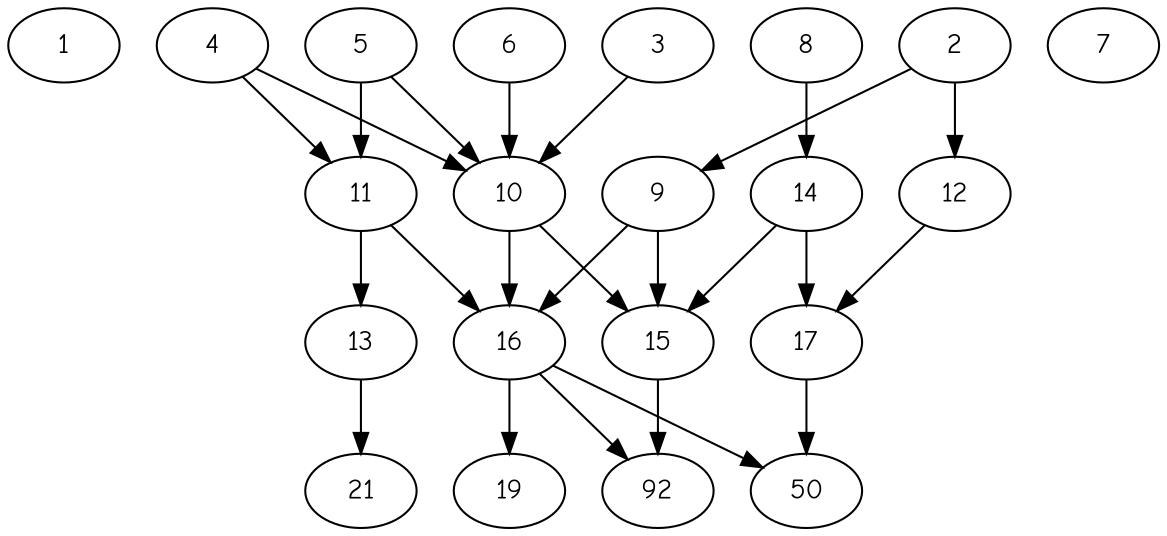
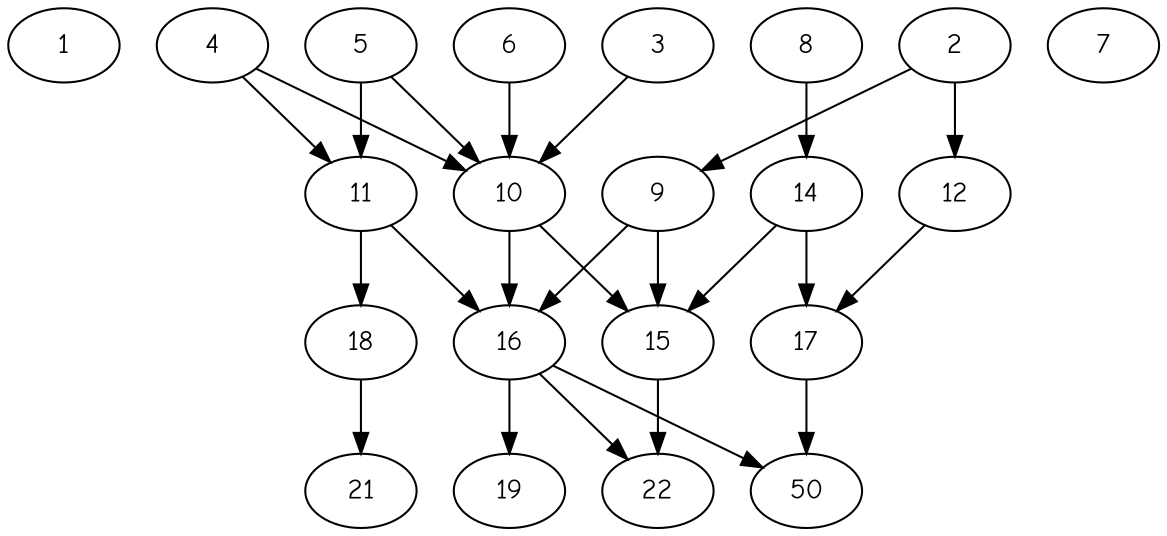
(361, 342) -> (361, 342)
(658, 491) -> (658, 491)
